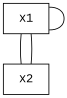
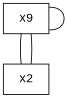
(26, 19) -> (26, 19)
